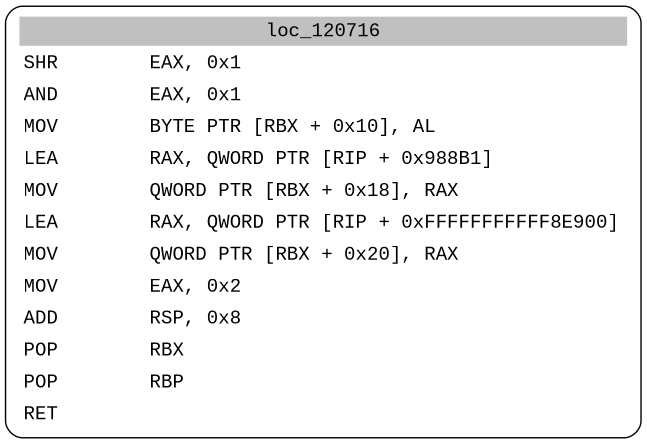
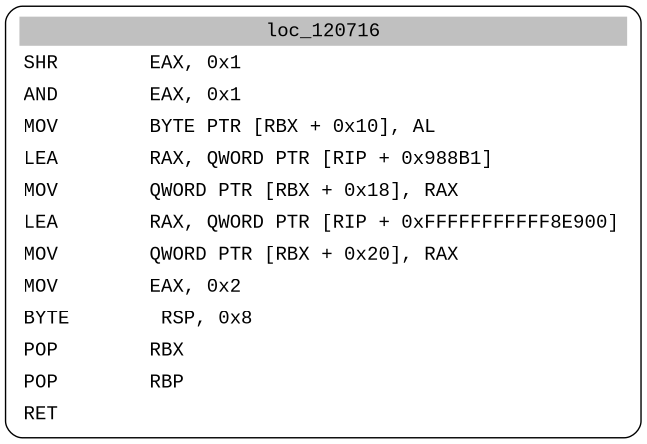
(133, 318) -> (139, 318)
